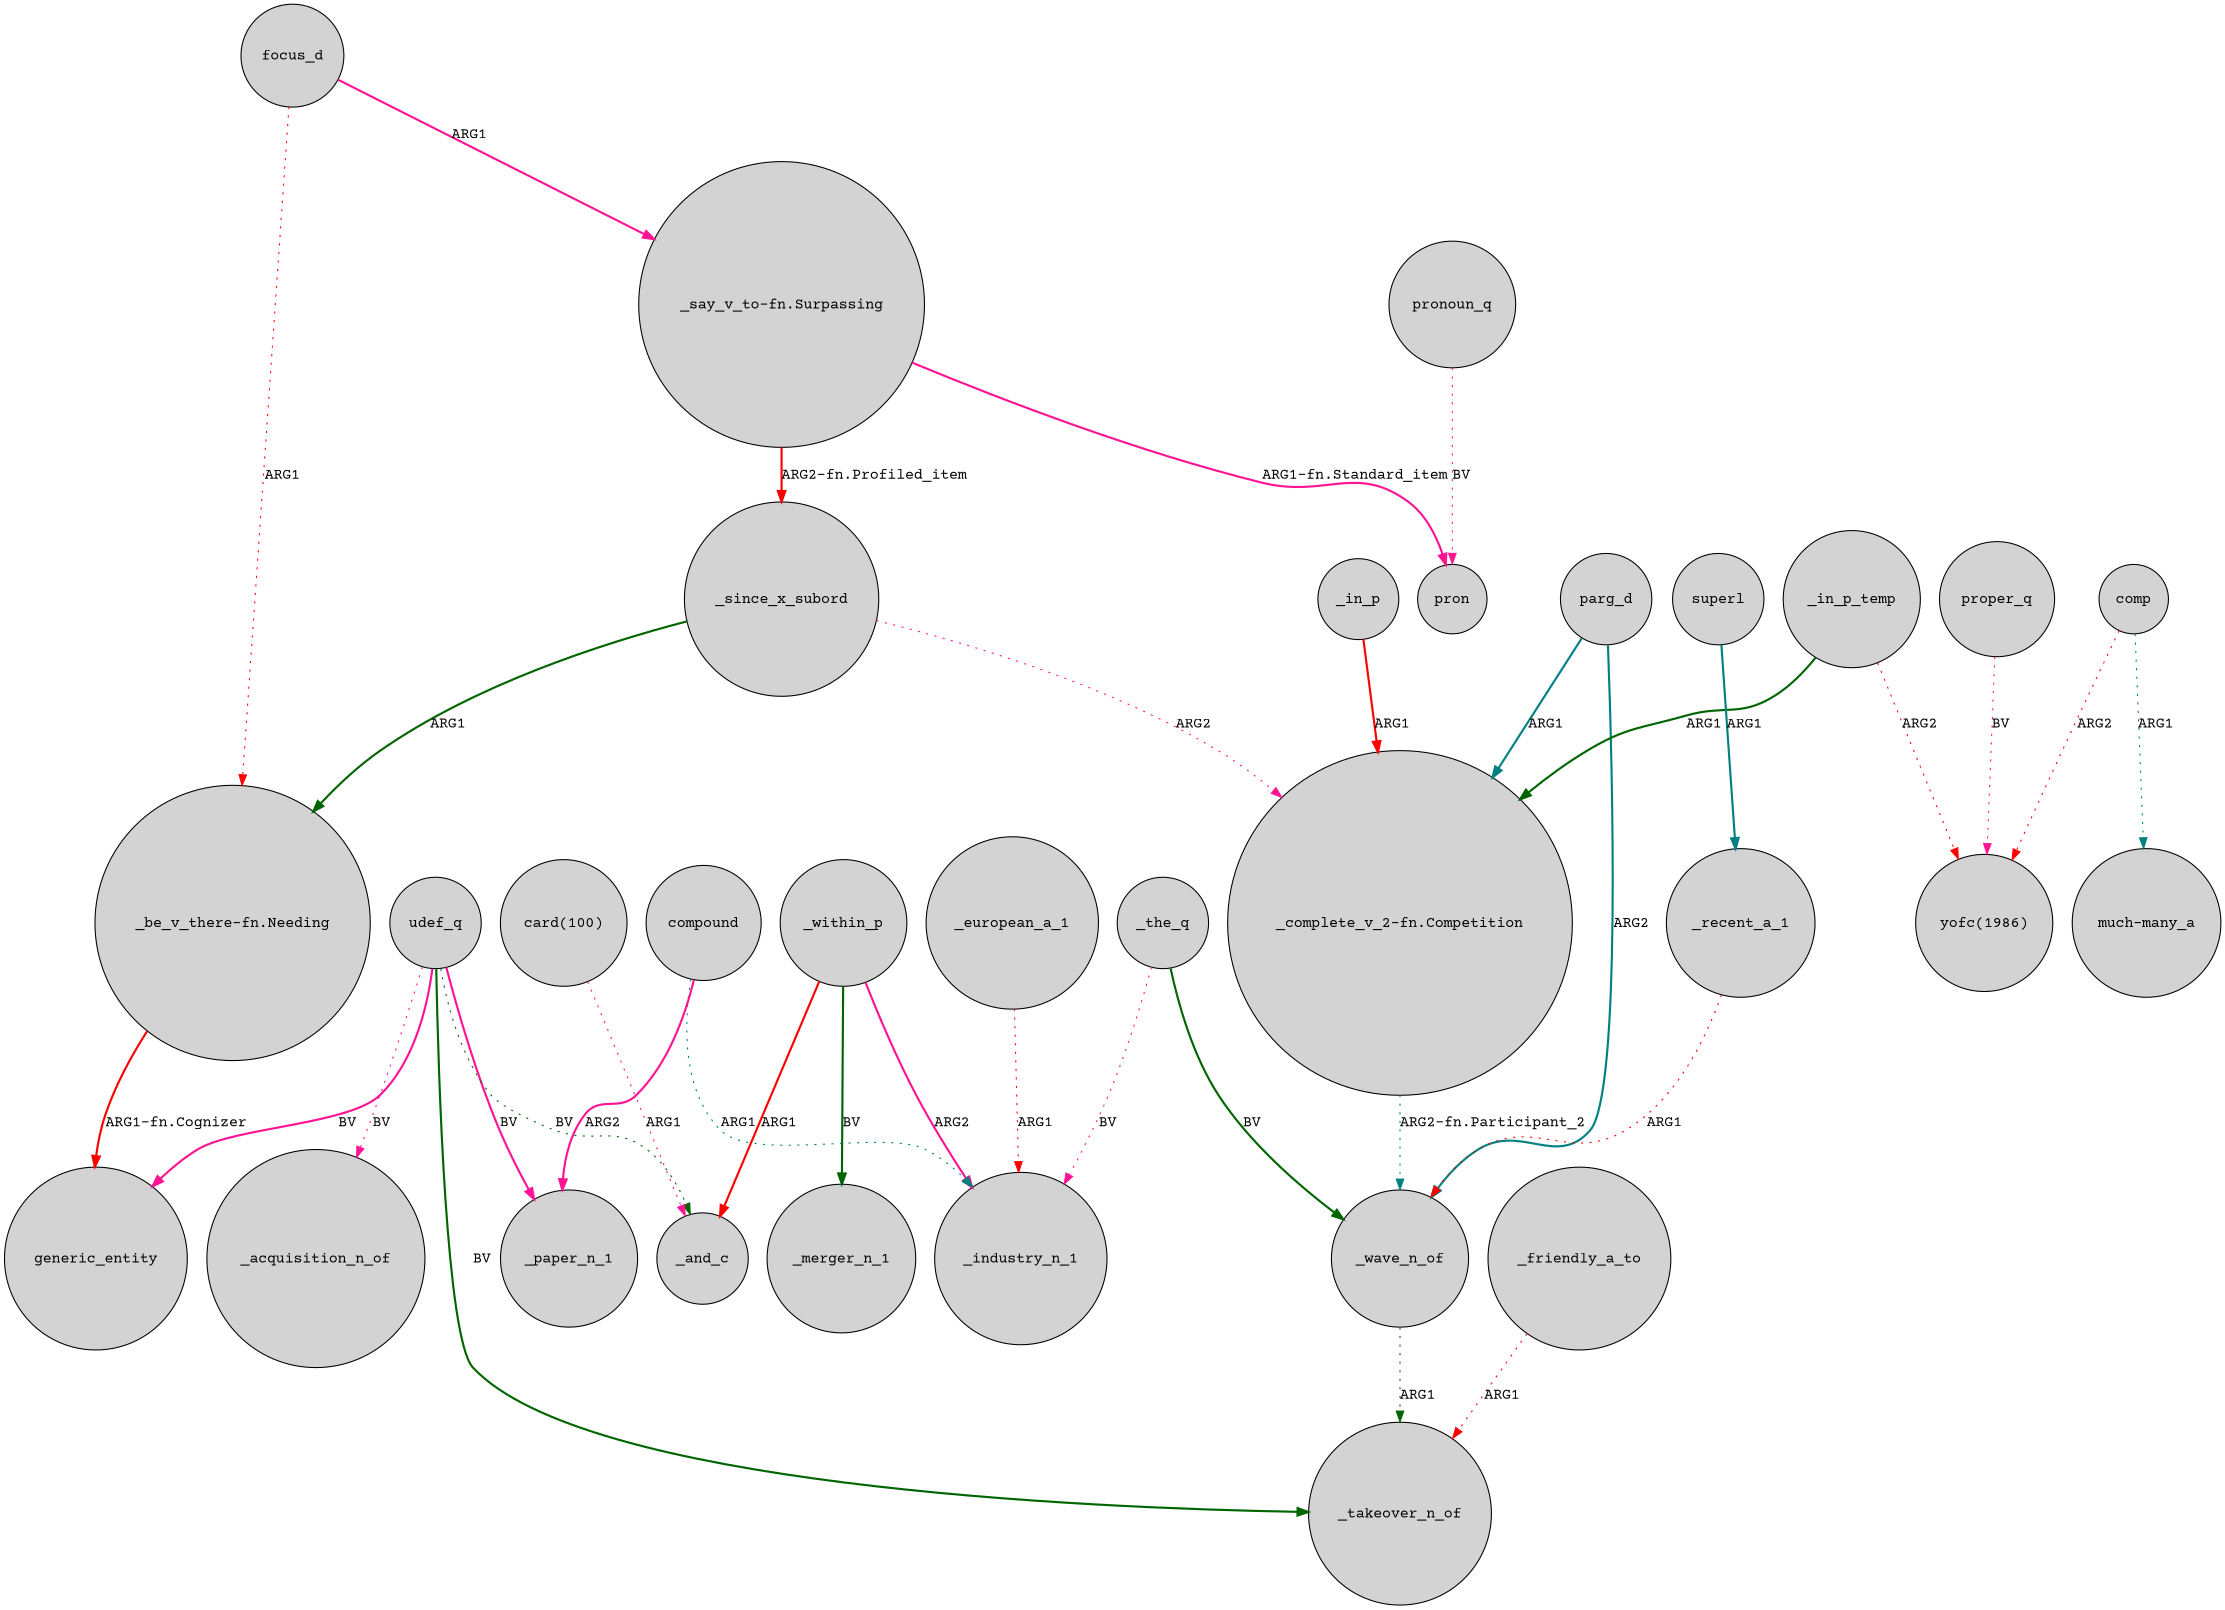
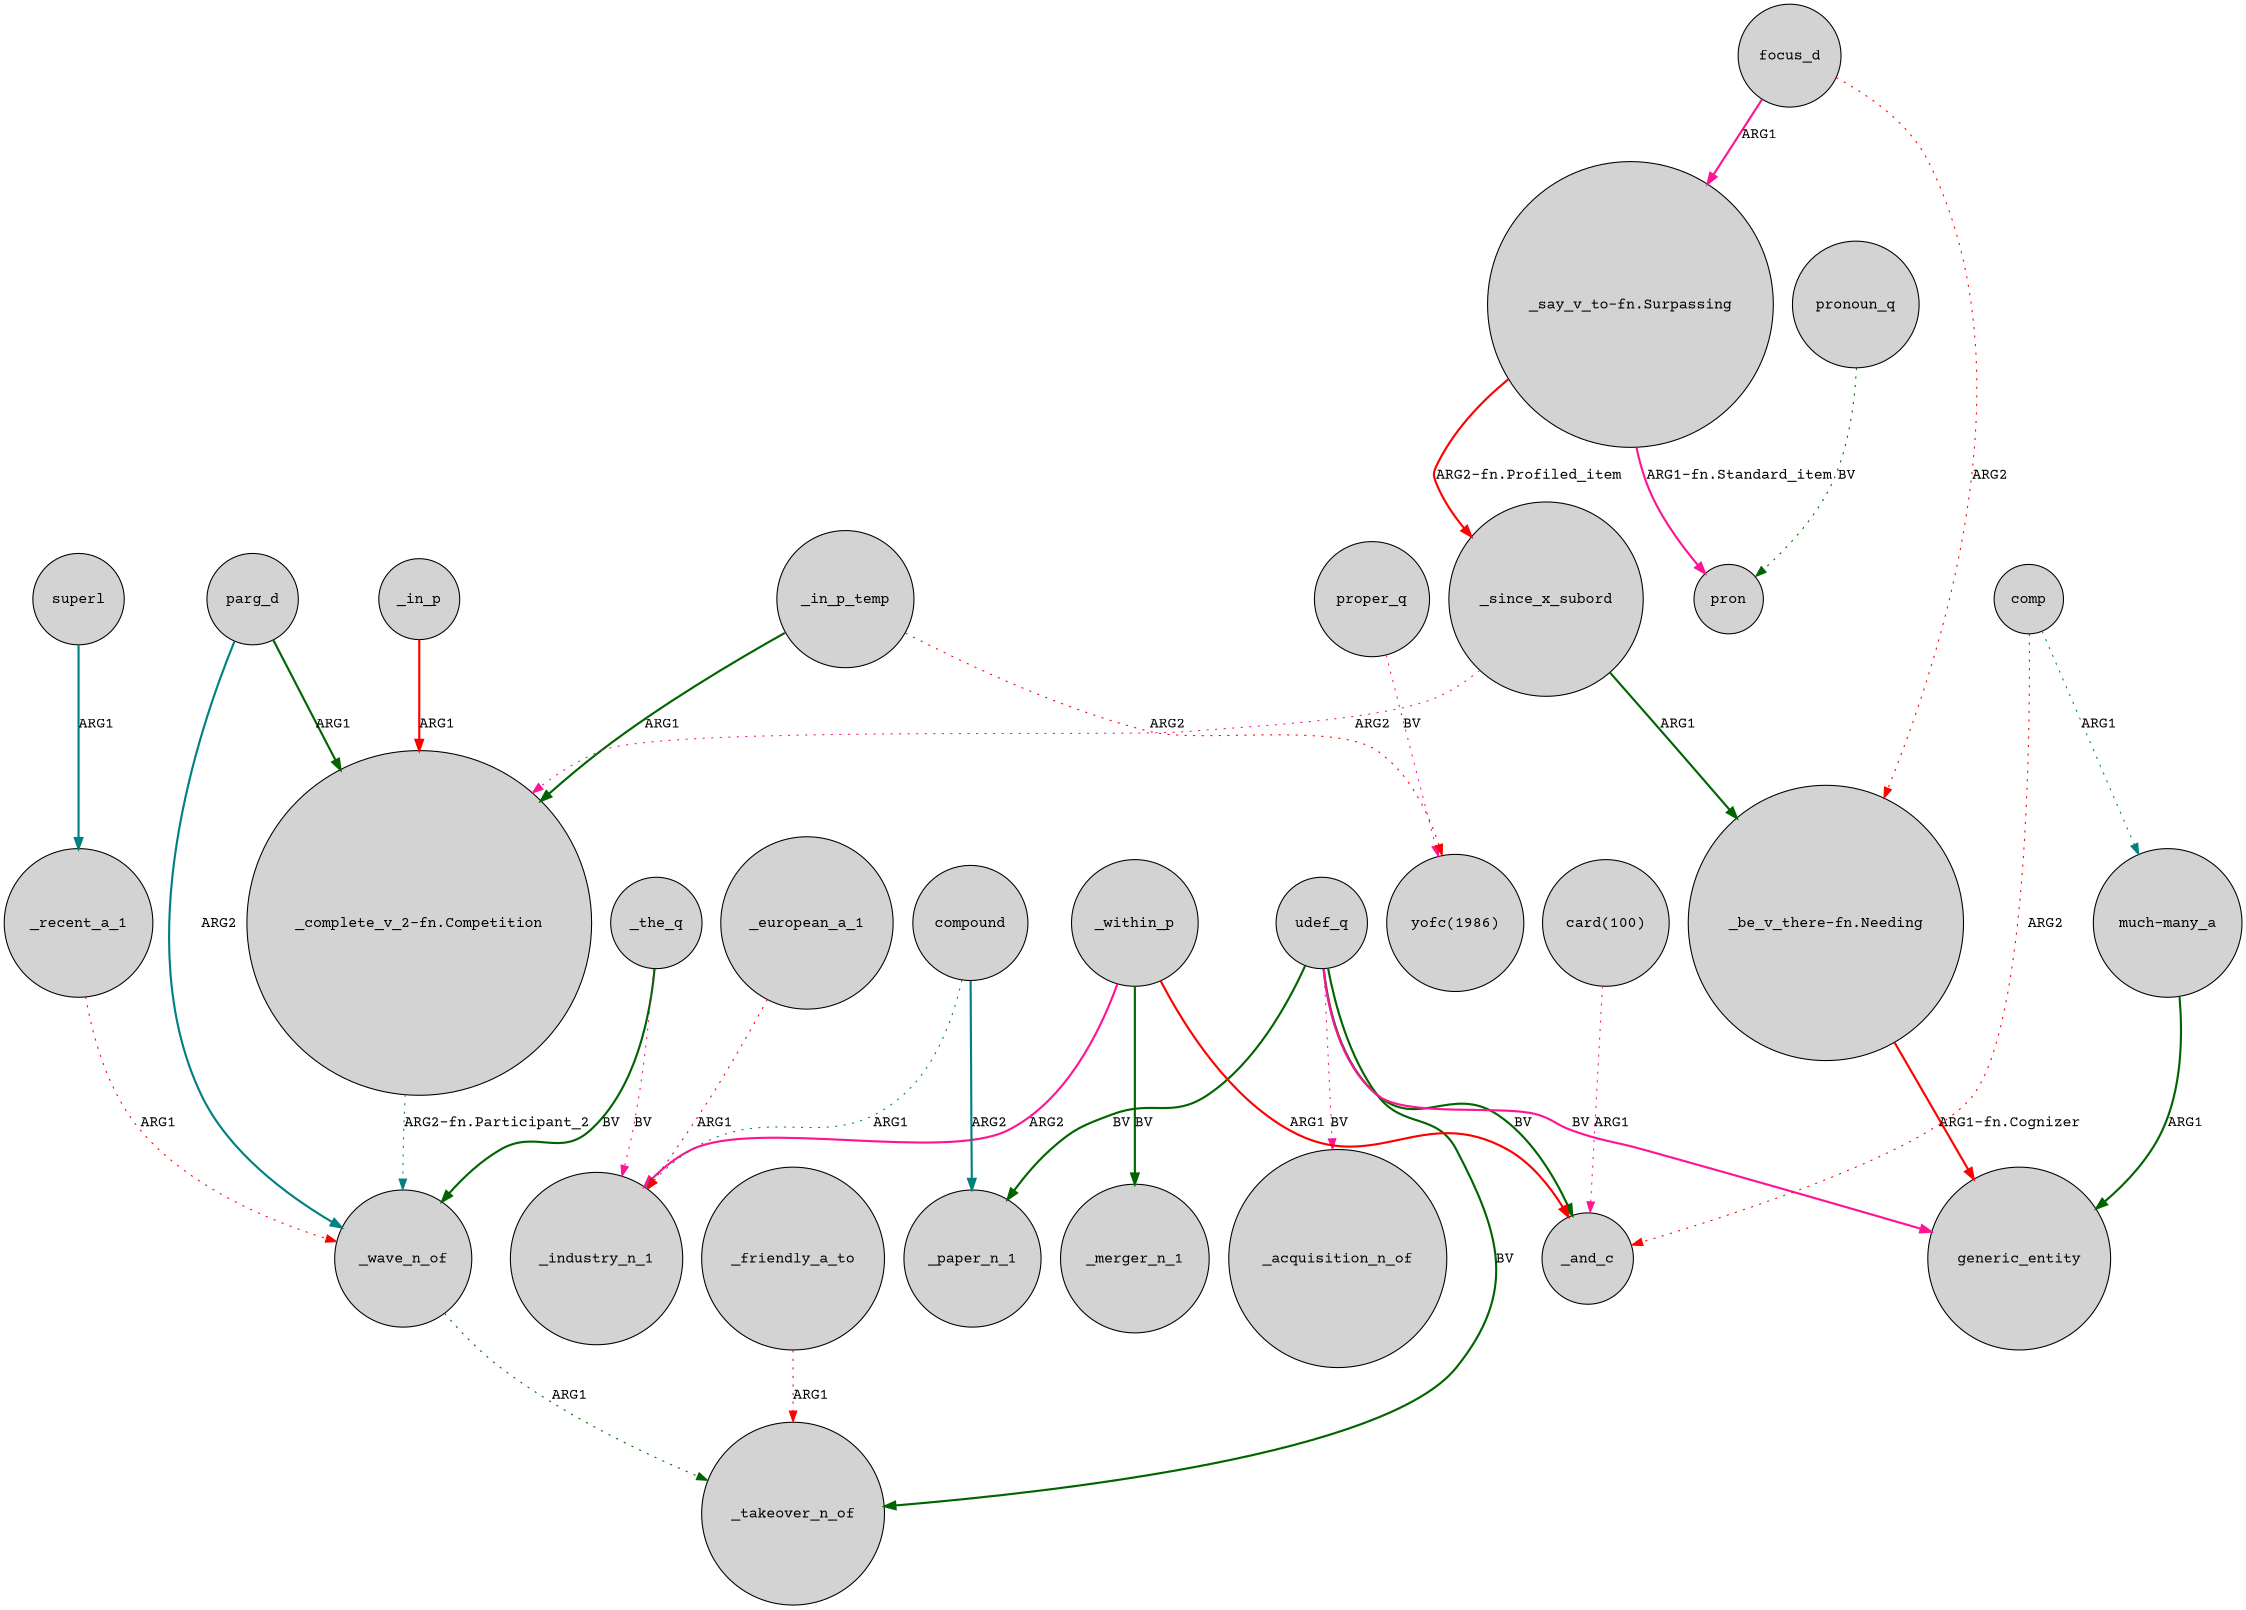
(1452, 461) -> (1834, 480)
(283, 475) -> (1990, 475)
(1540, 703) -> (304, 700)
(2067, 740) -> (1994, 1048)
(642, 1089) -> (971, 1080)
(489, 1103) -> (1179, 1107)
none -> (2170, 1110)
(533, 1121) -> (1506, 1121)
